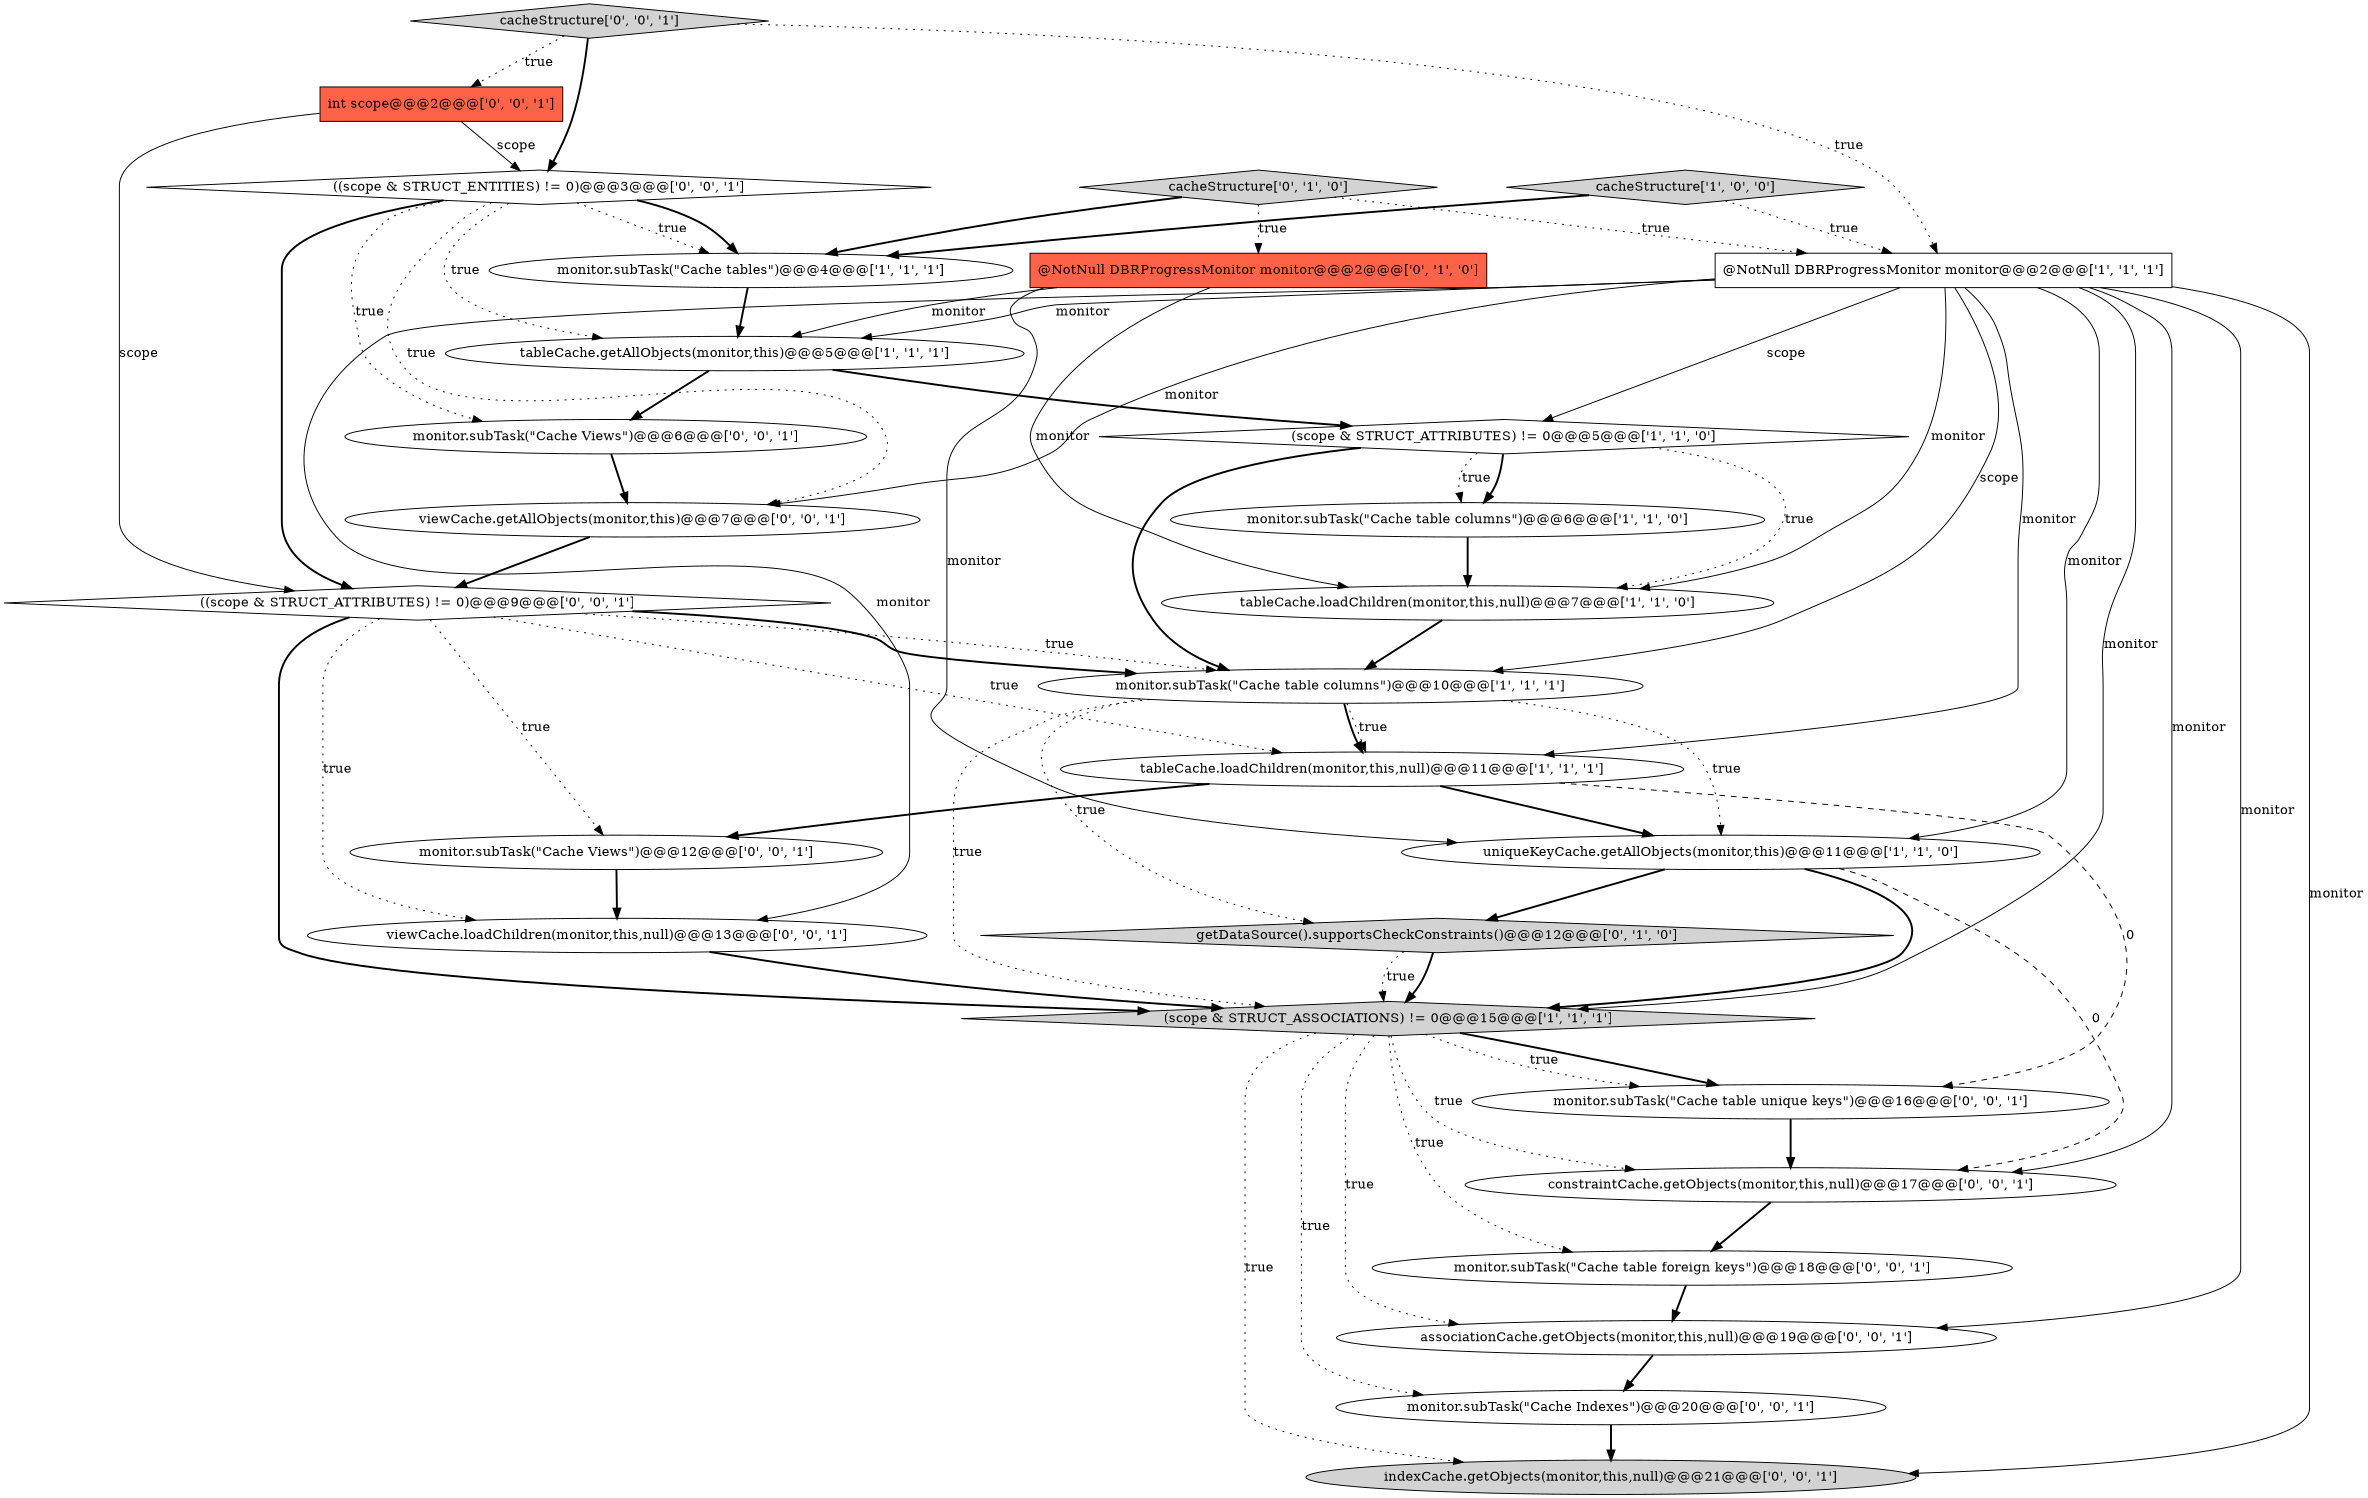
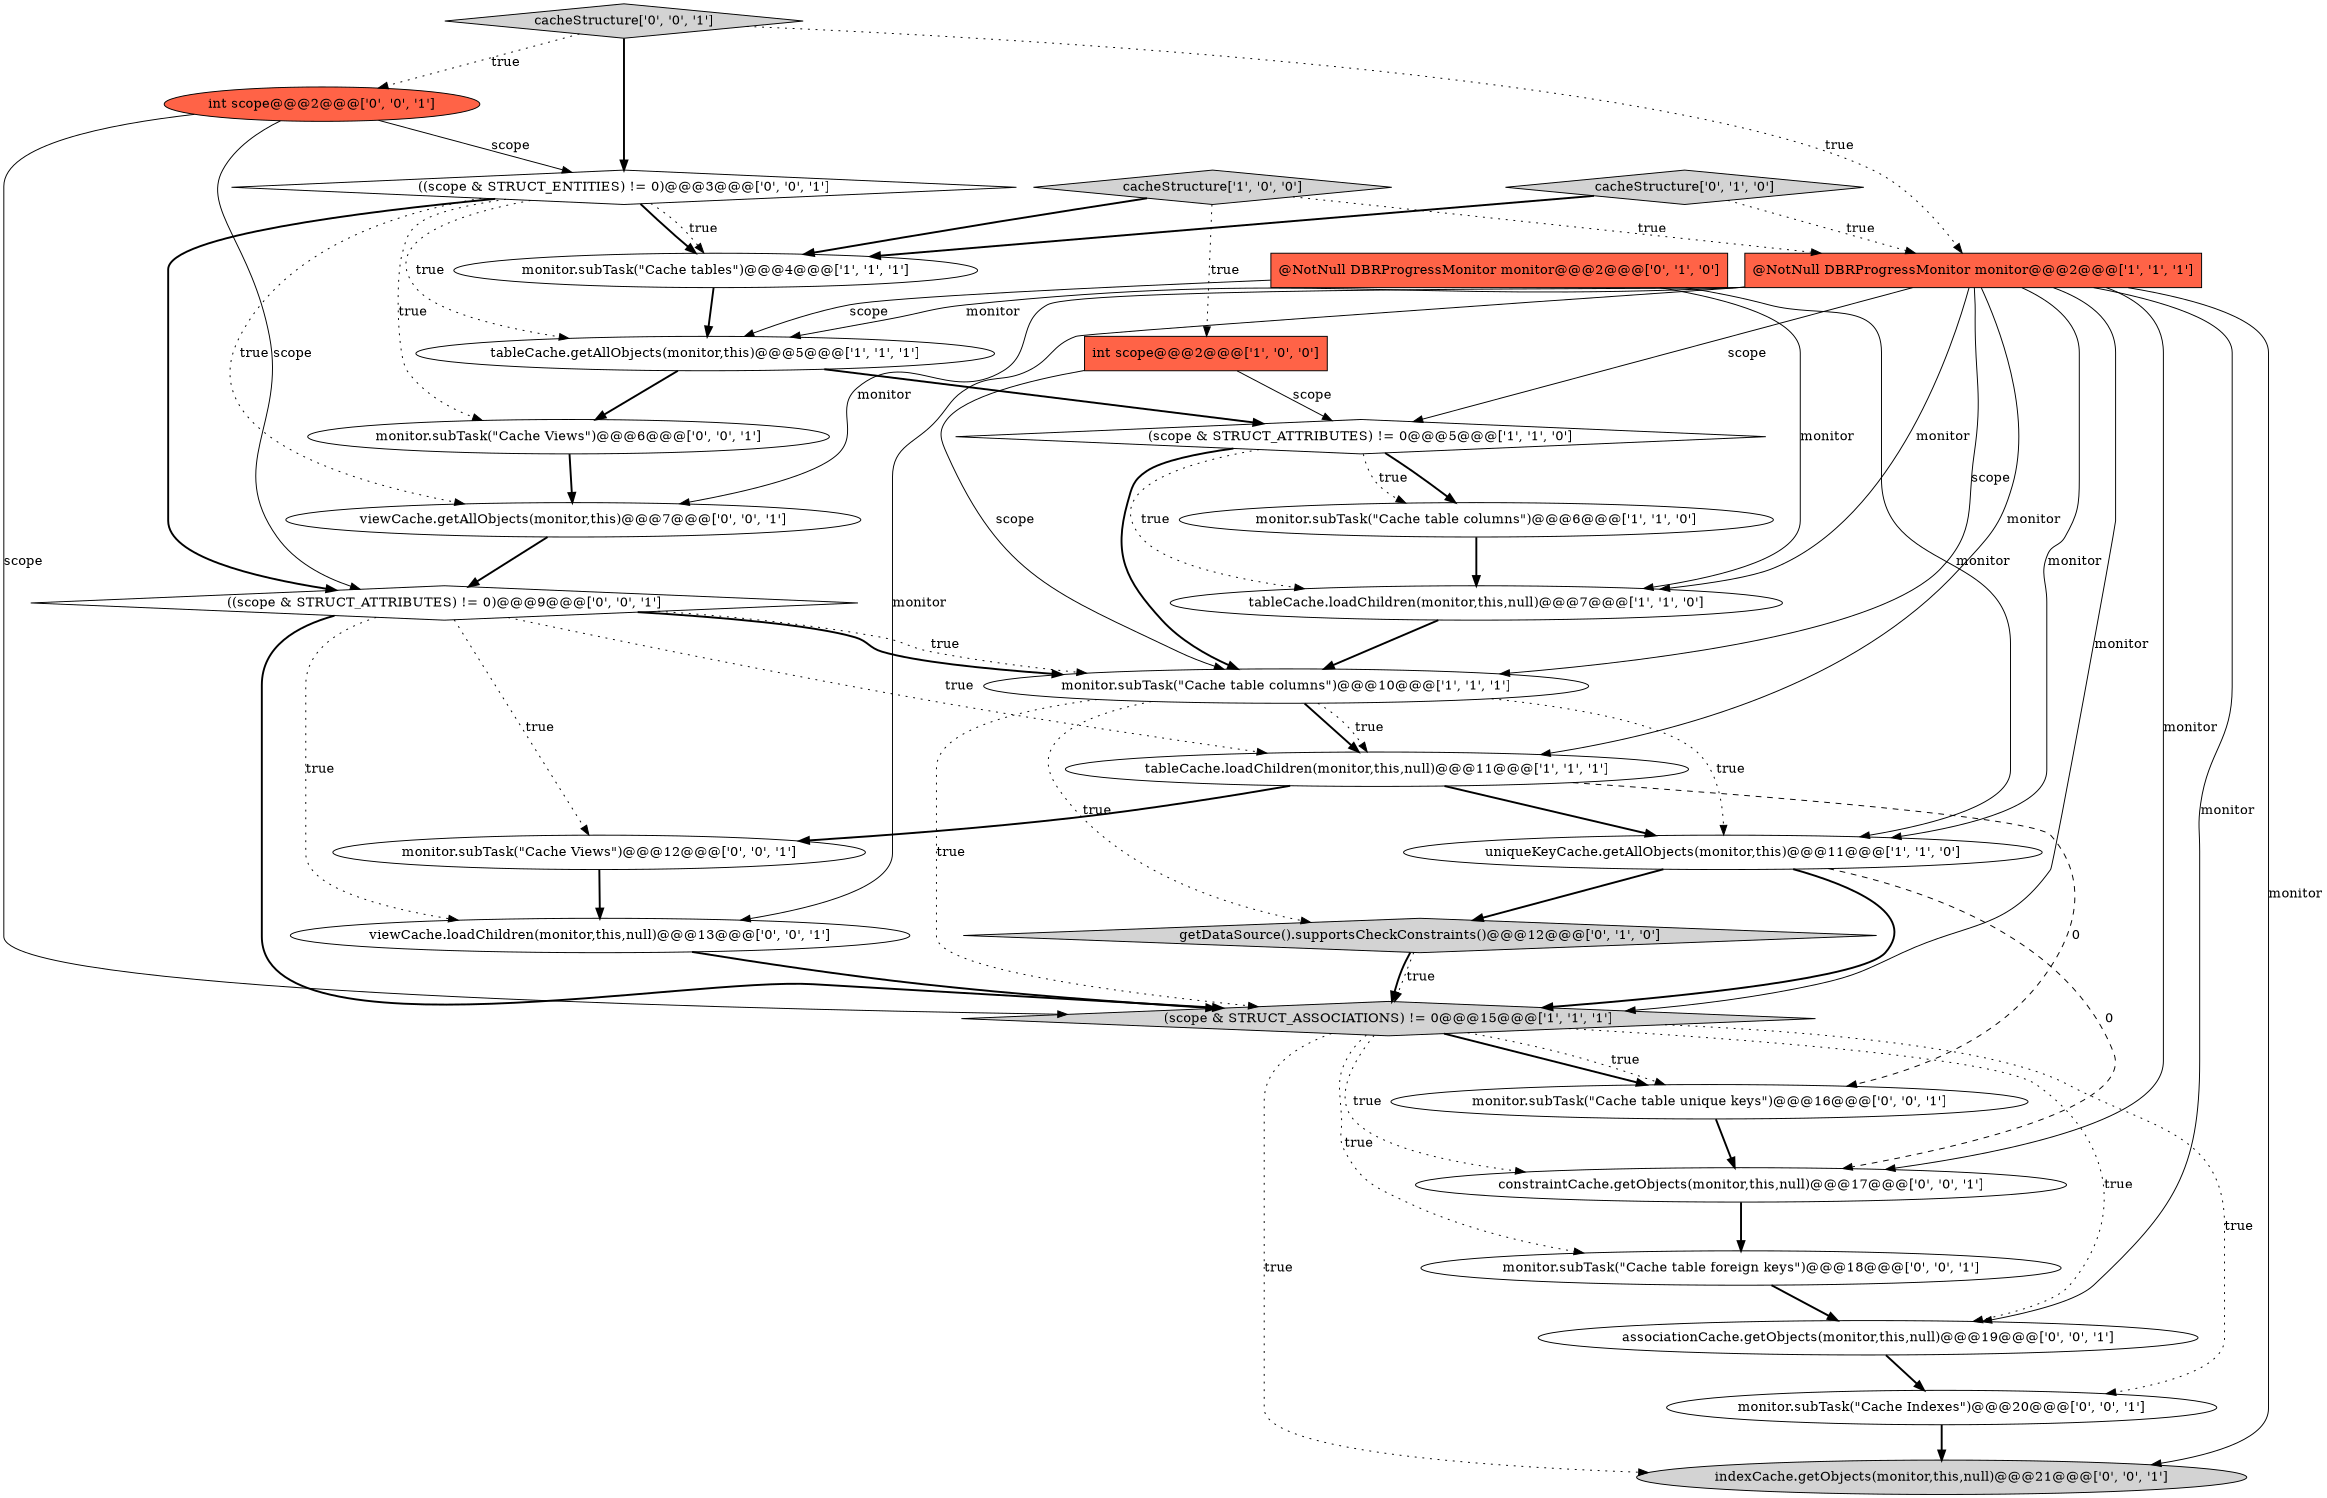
(441, 104) -> (322, 104)
(1258, 228) -> none
(1944, 270) -> (1973, 270)
(959, 312) -> (869, 312)
none -> (1206, 354)
none -> (47, 958)
